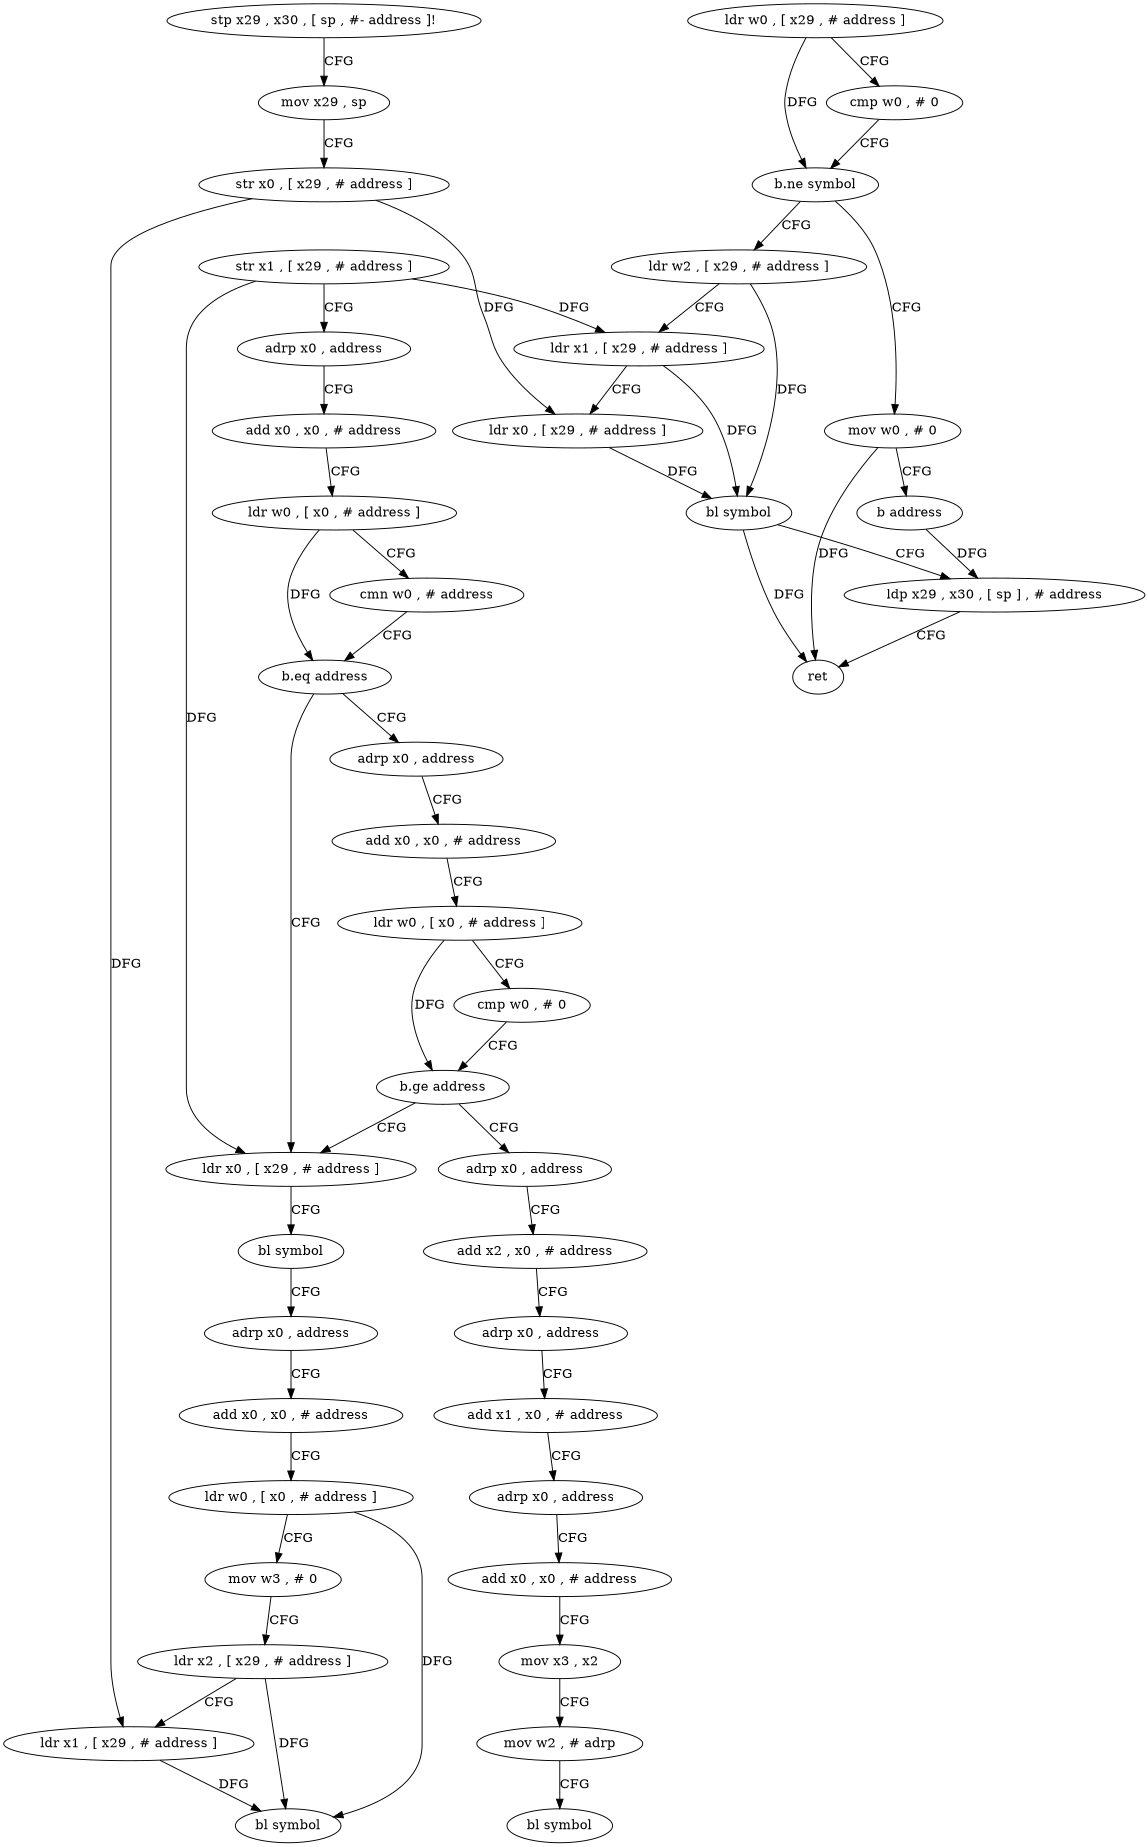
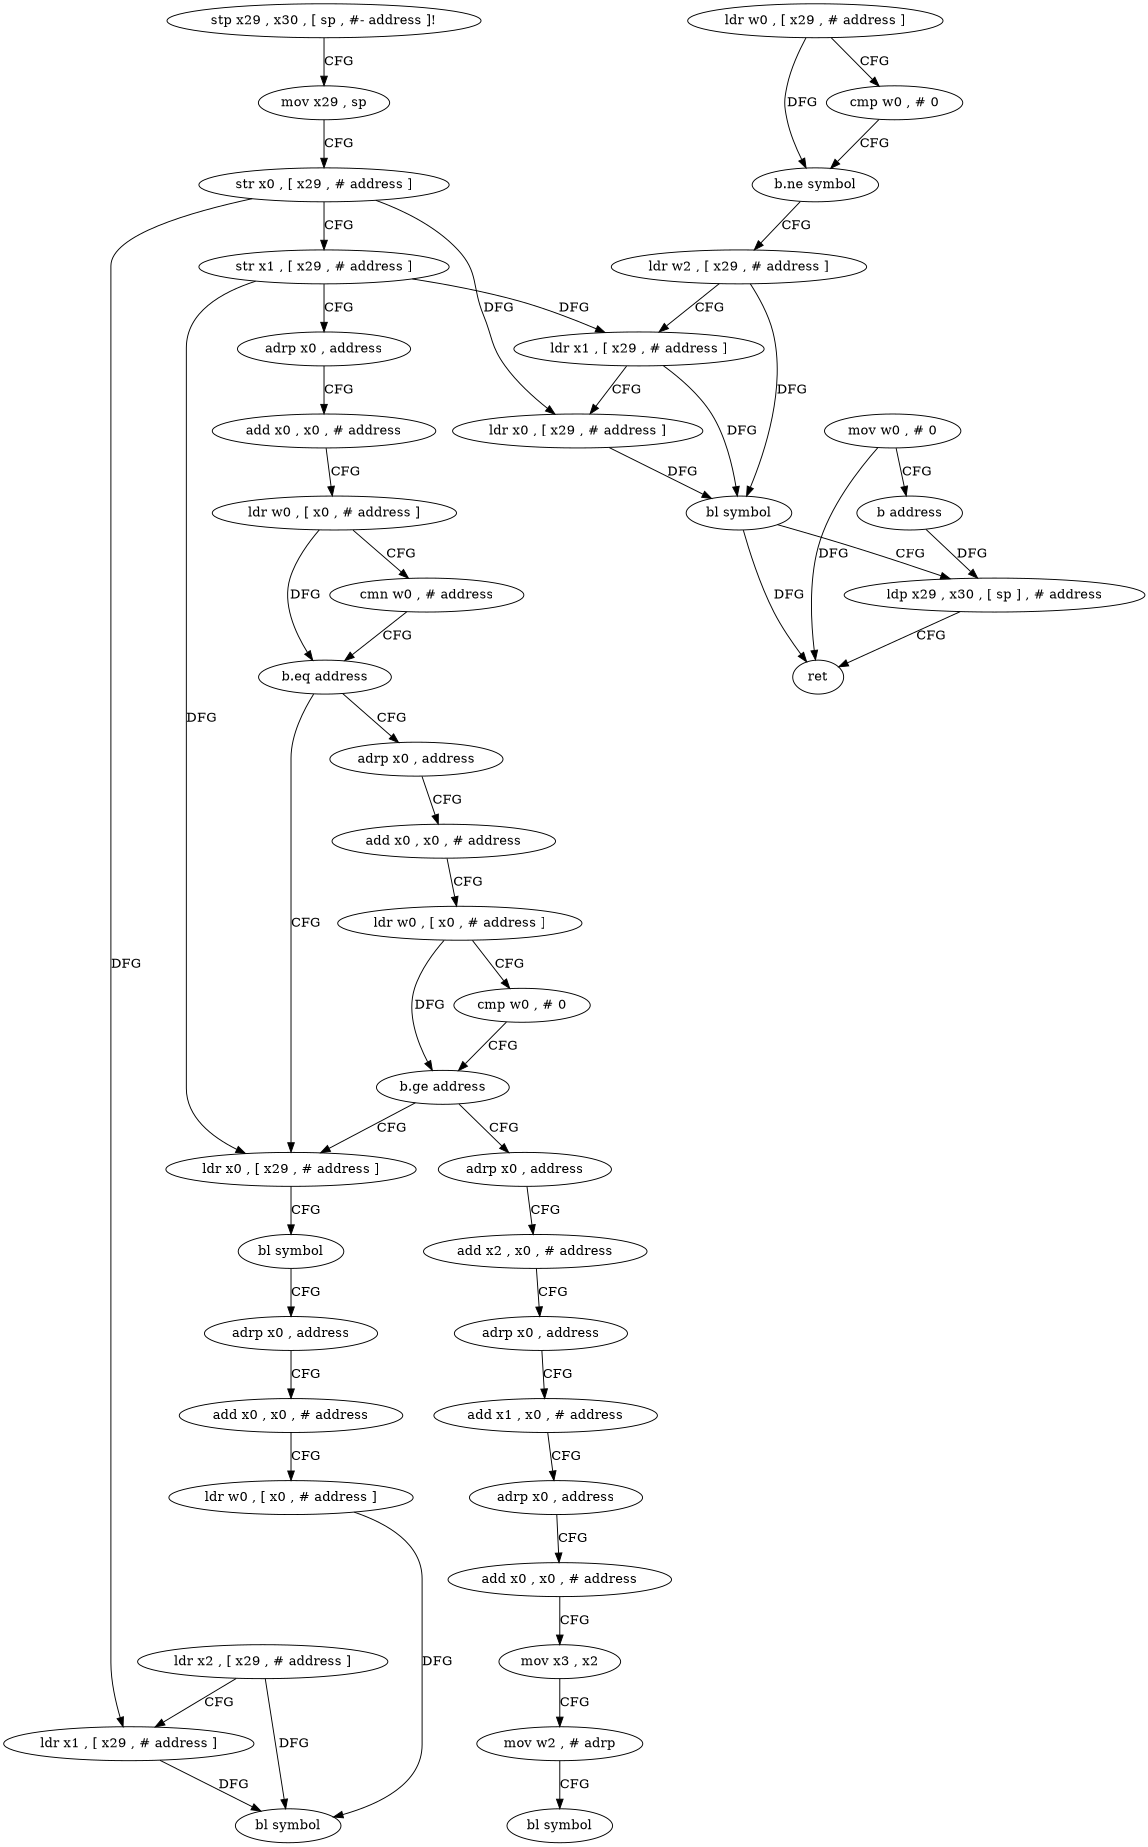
none -> (324, 221)
(889, 295) -> none
(273, 1580) -> none
